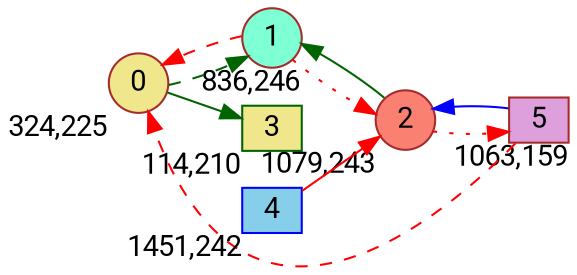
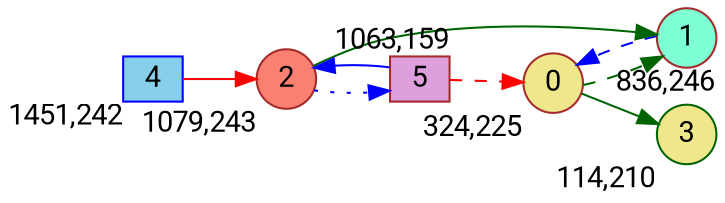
(211, 45) -> (626, 45)
(324, 83) -> none
(272, 128) -> (687, 134)
(460, 134) -> (341, 93)
